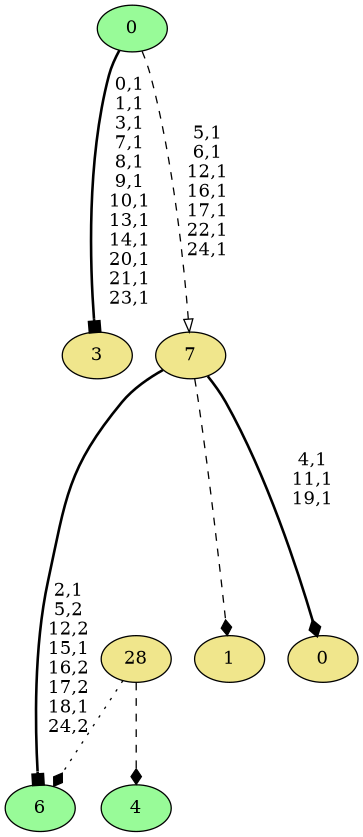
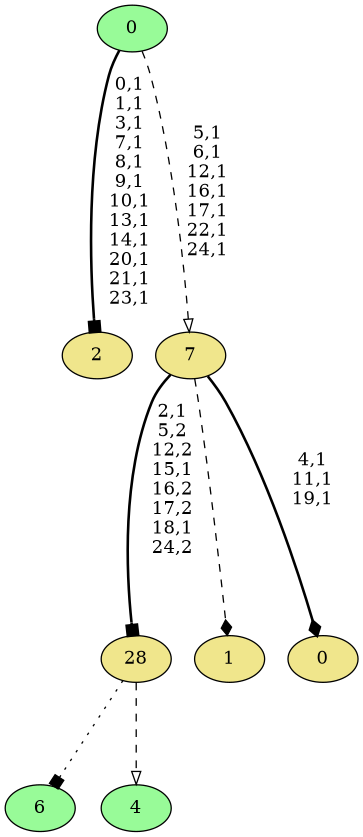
(97, 355) -> (97, 355)
(54, 553) -> (131, 494)
(136, 727) -> (136, 727)
(92, 728) -> (92, 728)
